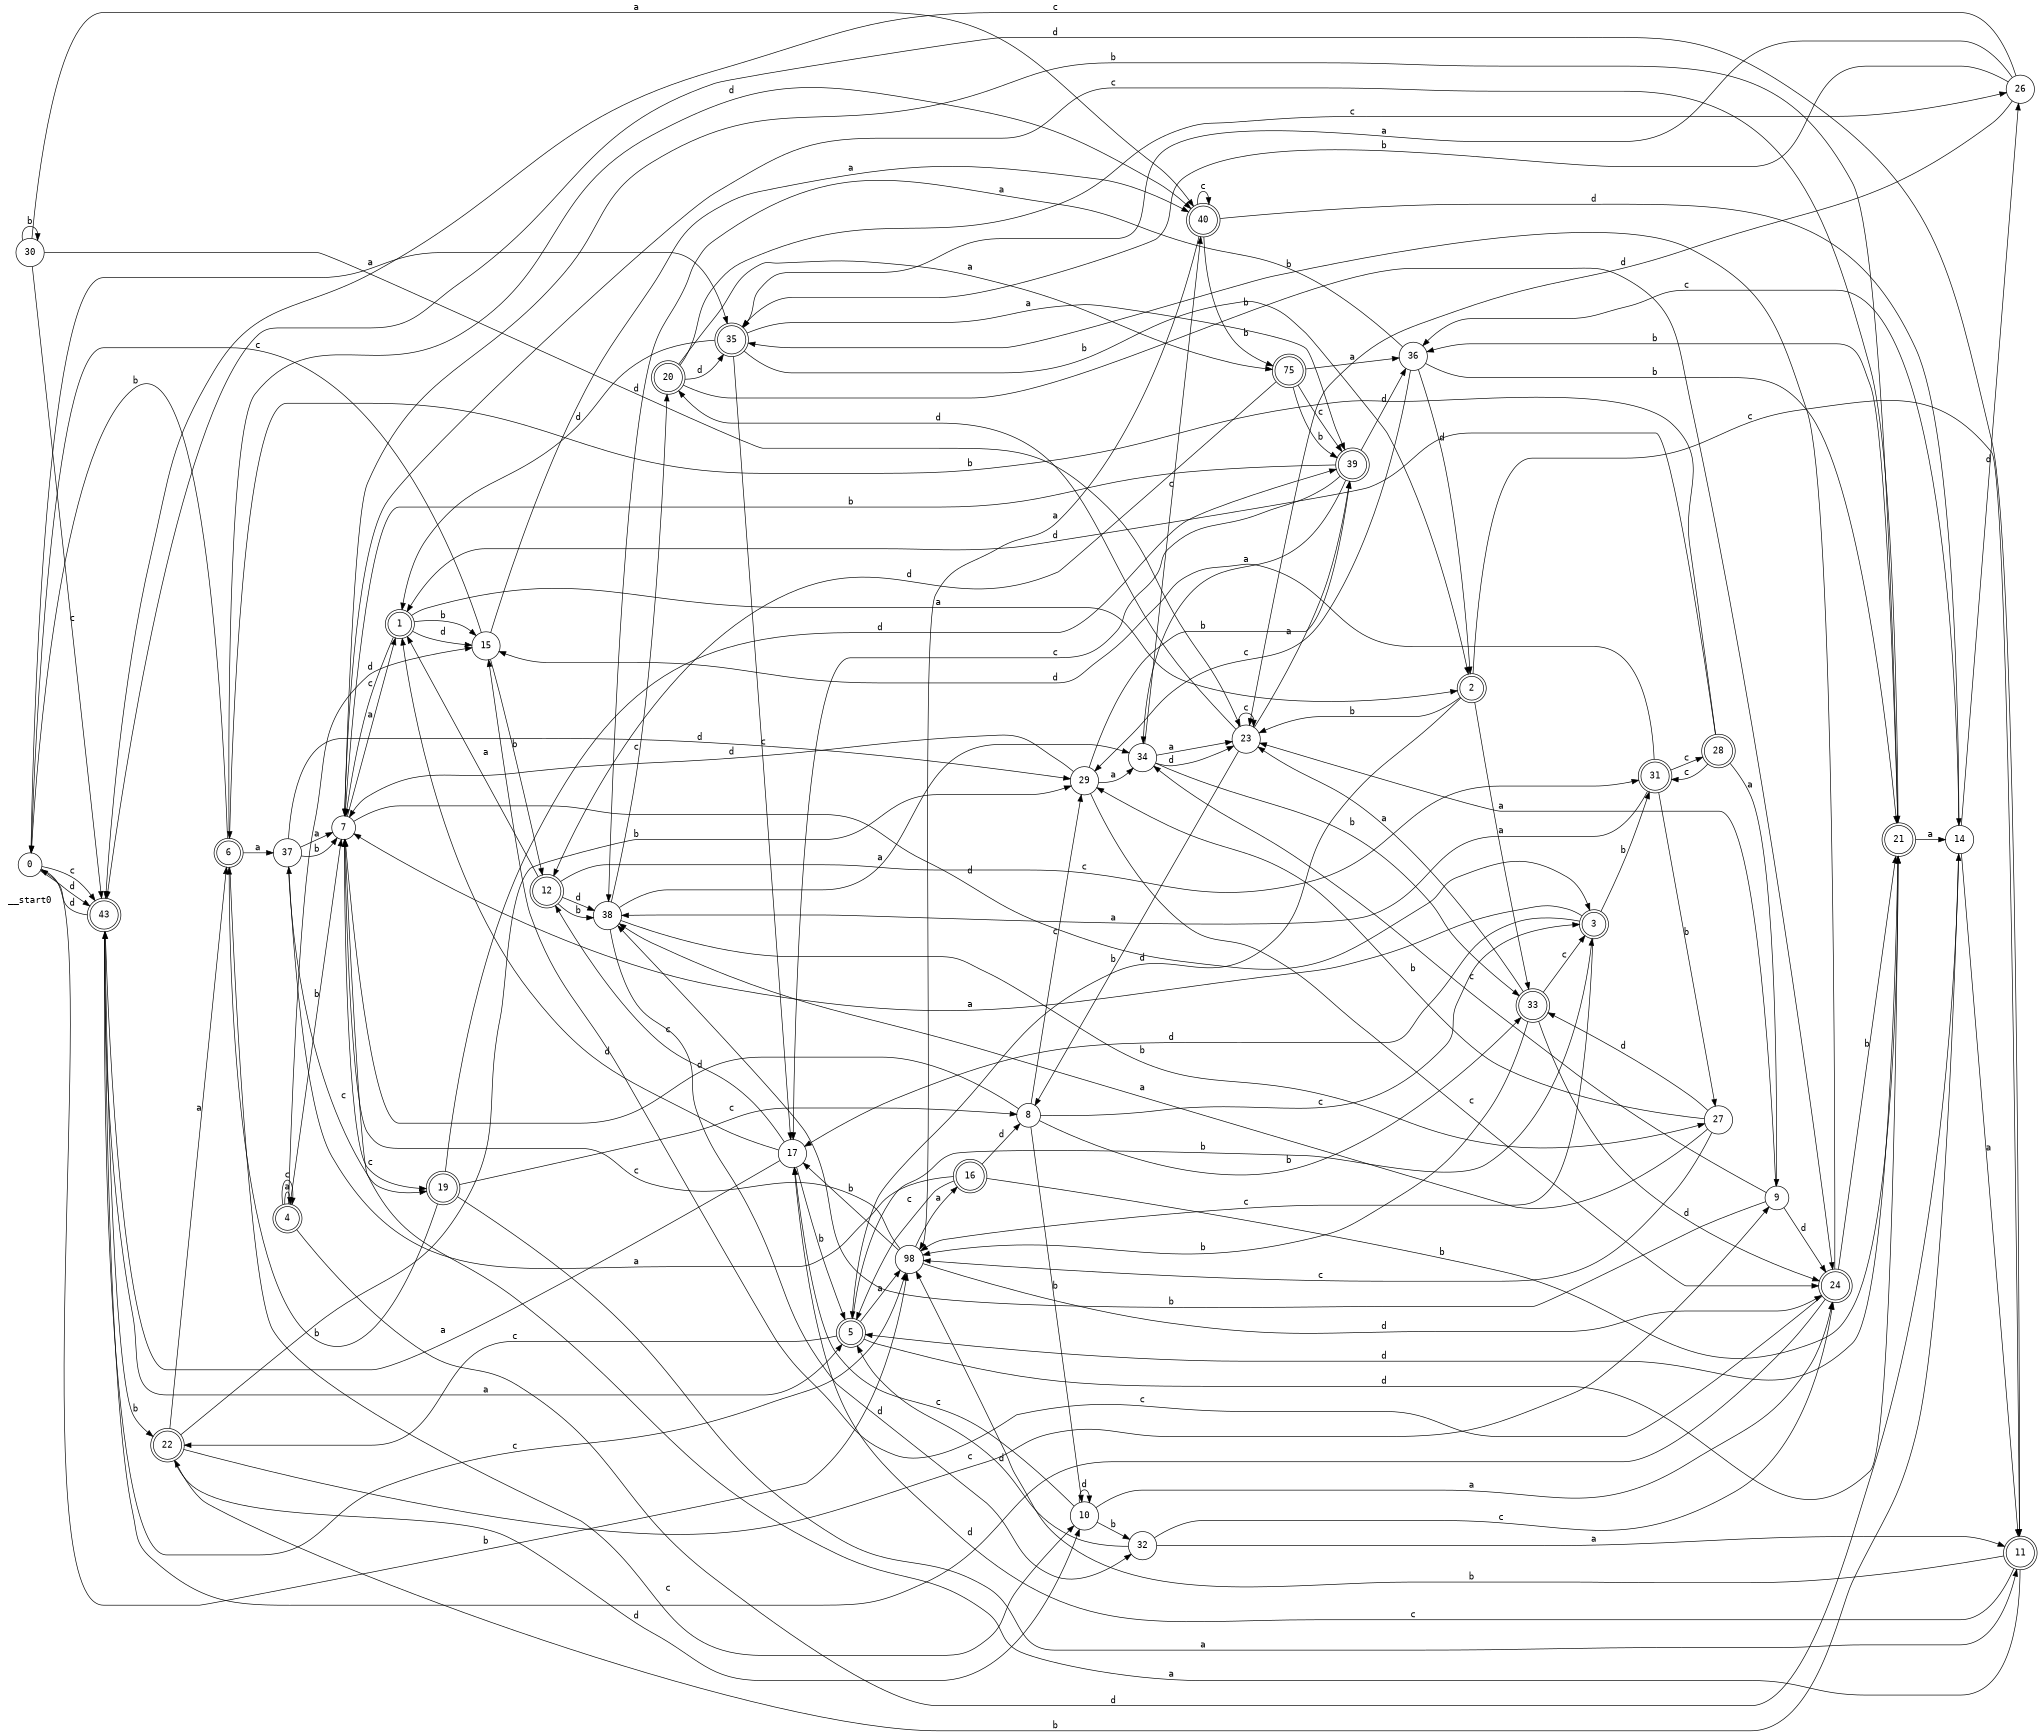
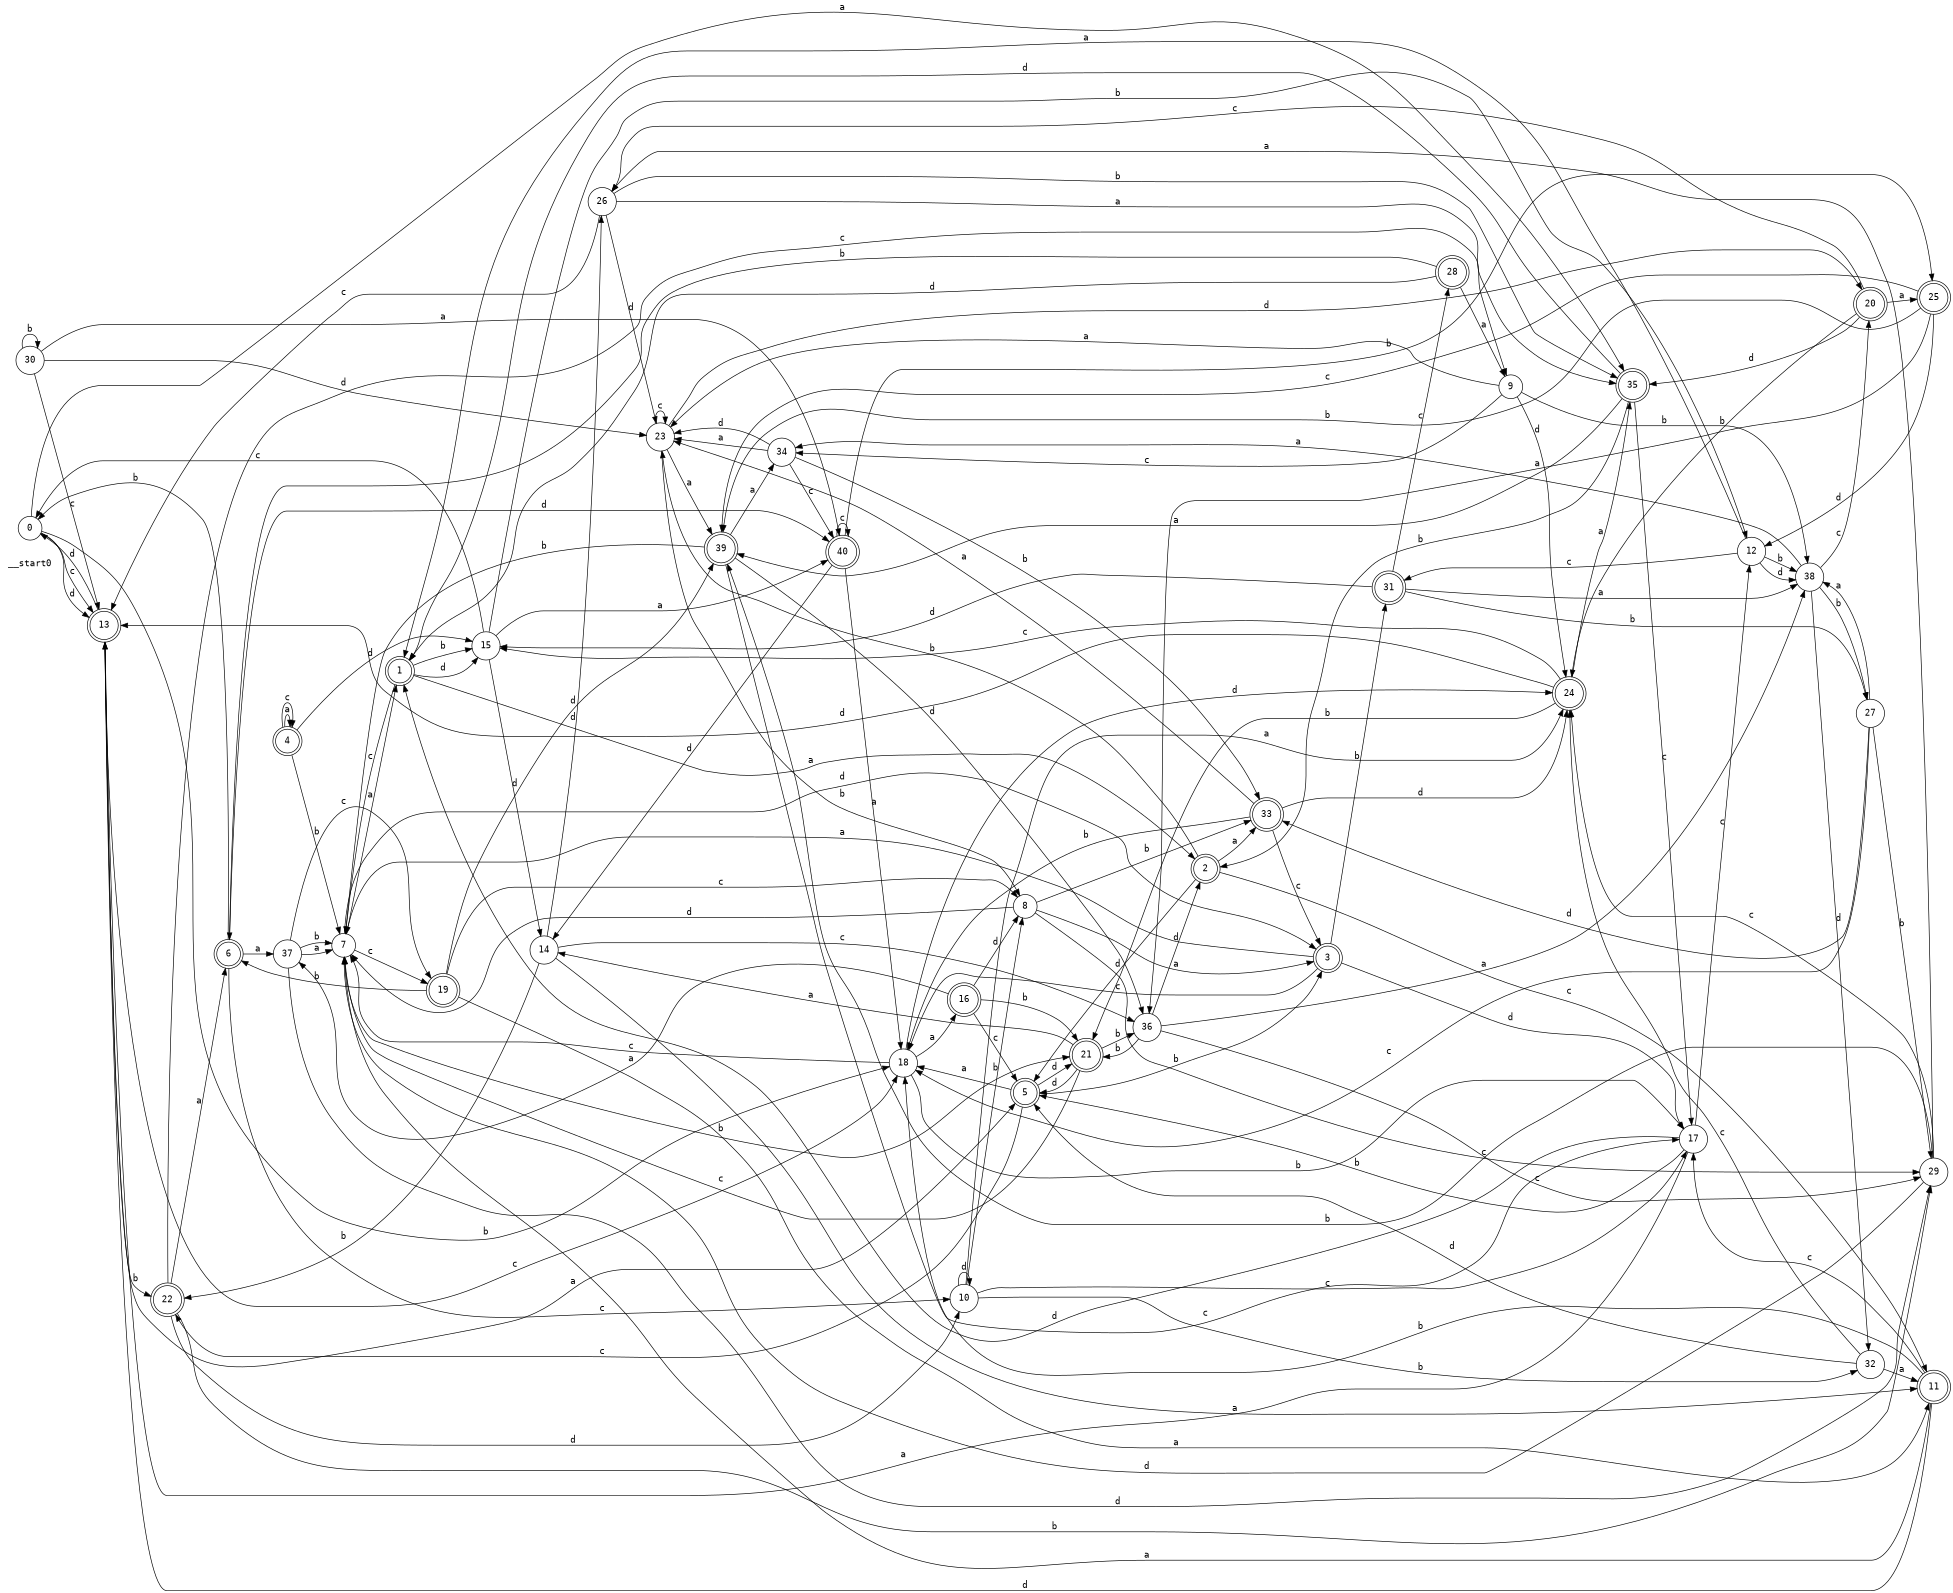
(1289, 265) -> (1601, 532)
(1289, 371) -> (1934, 298)
(1695, 775) -> none
(1114, 781) -> (1705, 199)
(547, 891) -> (1752, 551)
(104, 915) -> (104, 625)
(1321, 1102) -> (1176, 964)
(909, 1259) -> (903, 1063)
(1056, 1311) -> (992, 1113)
(1383, 1706) -> (513, 788)
